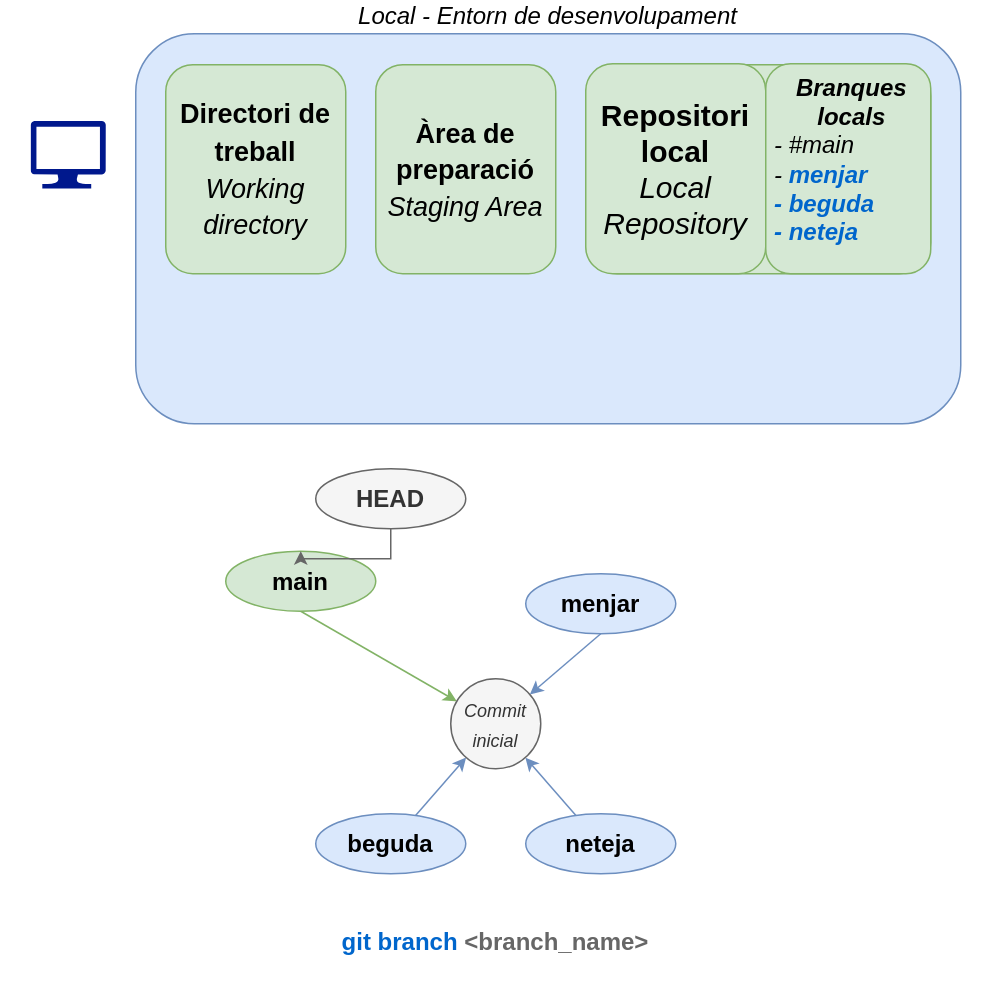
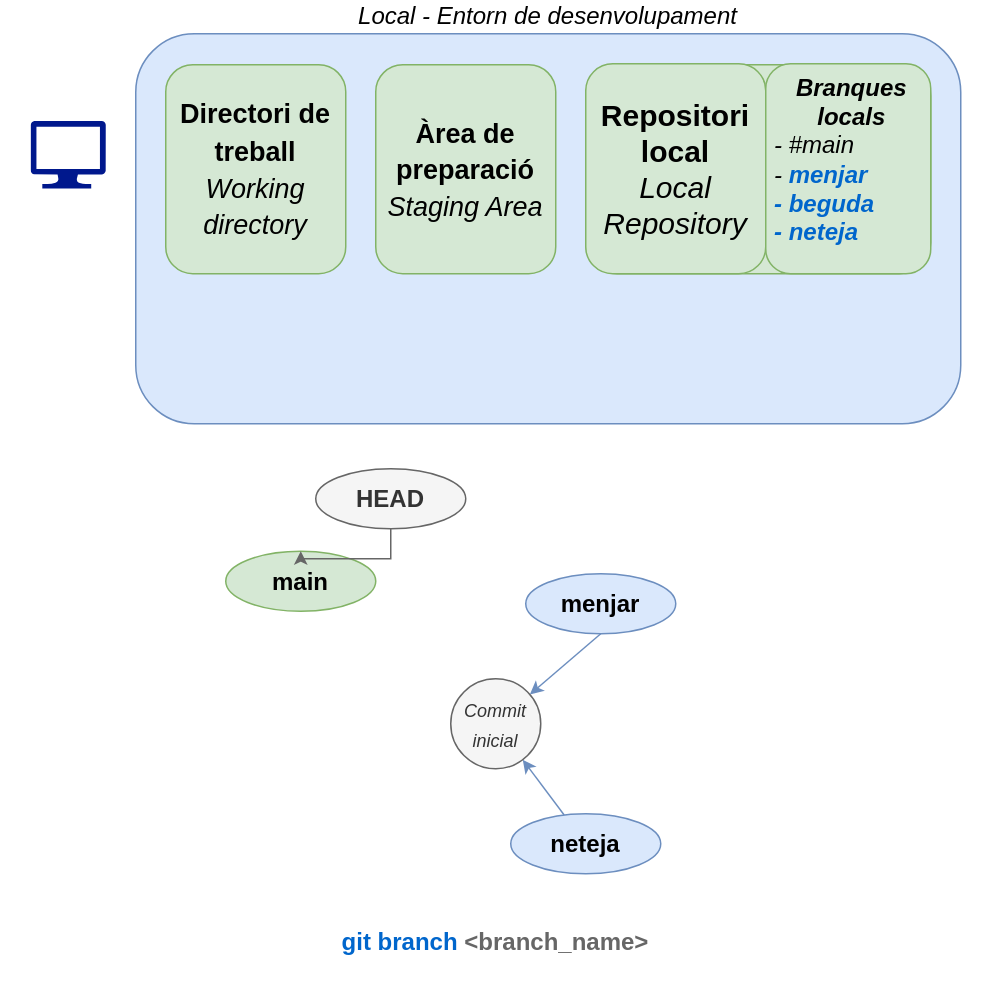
(375, 654) -> none
(437, 791) -> none
(391, 844) -> none
(601, 844) -> (586, 844)
